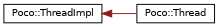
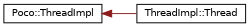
(176, 14) -> (191, 14)
